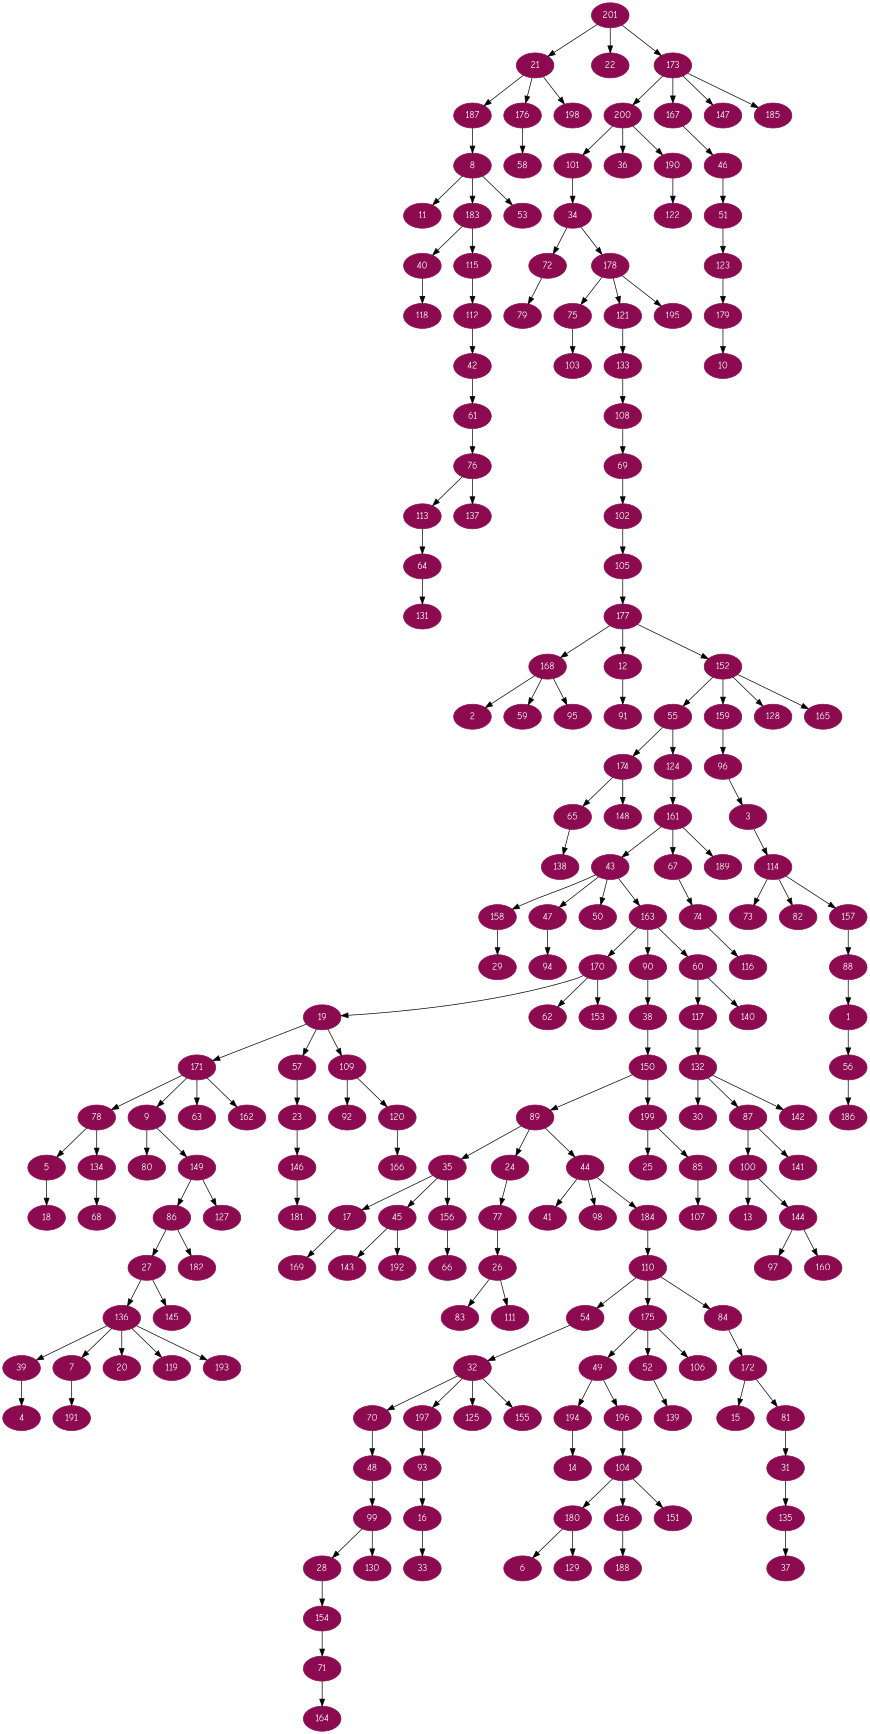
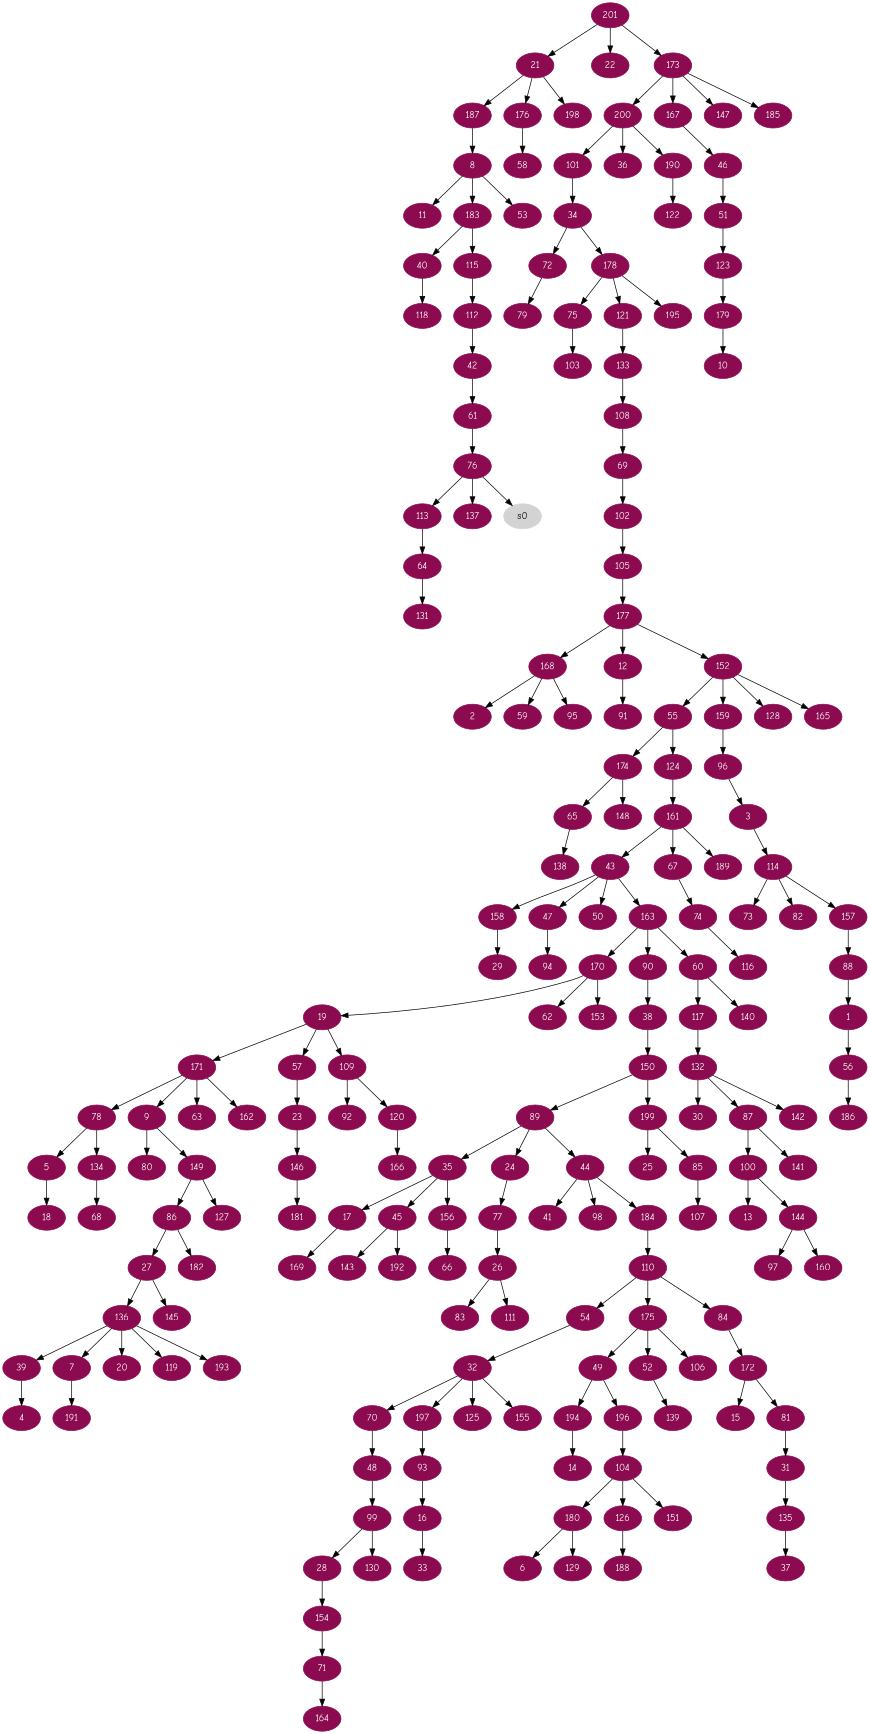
none -> (523, 516)
